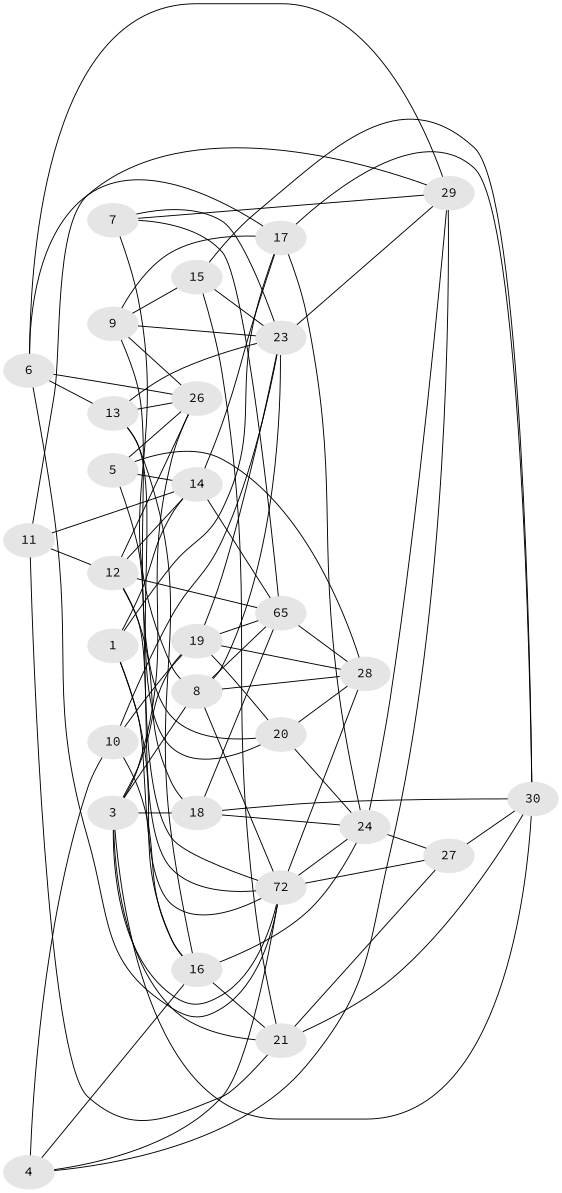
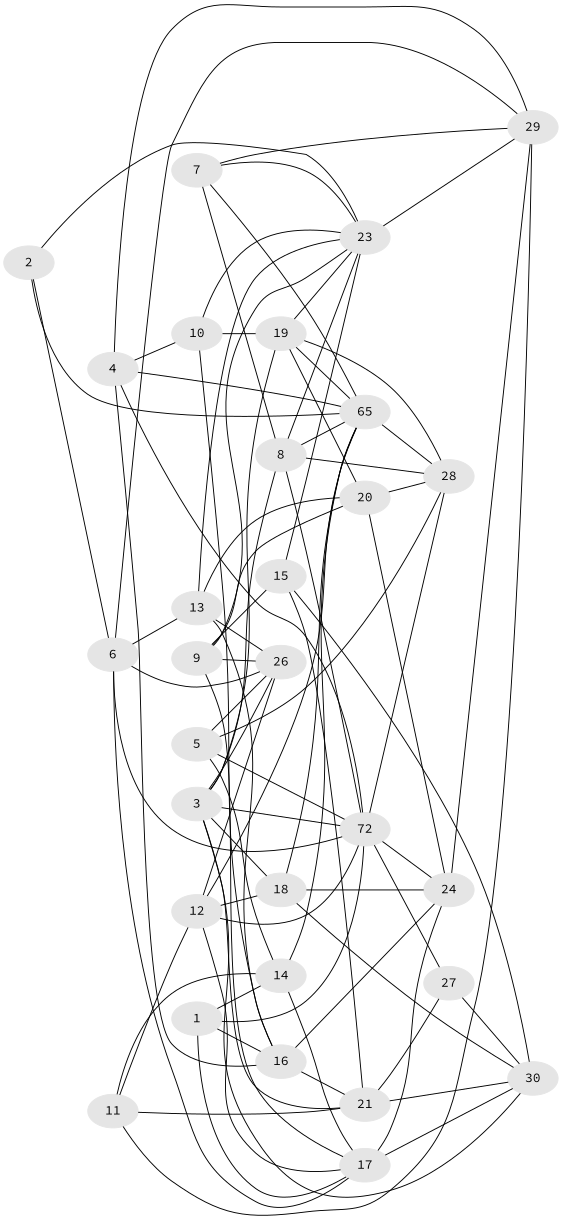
none -> (29, 263)
none -> (240, 387)
(154, 530) -> (226, 1088)
(407, 841) -> none
